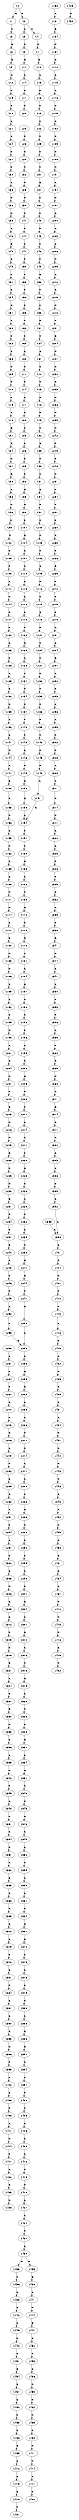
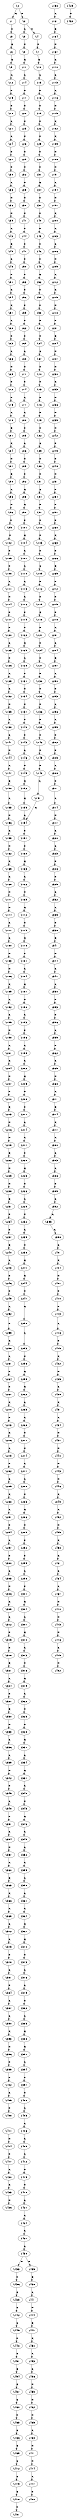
none -> (24, 120)
(56, 1221) -> (52, 1213)
(16, 1340) -> (9, 1340)
(9, 2122) -> none
